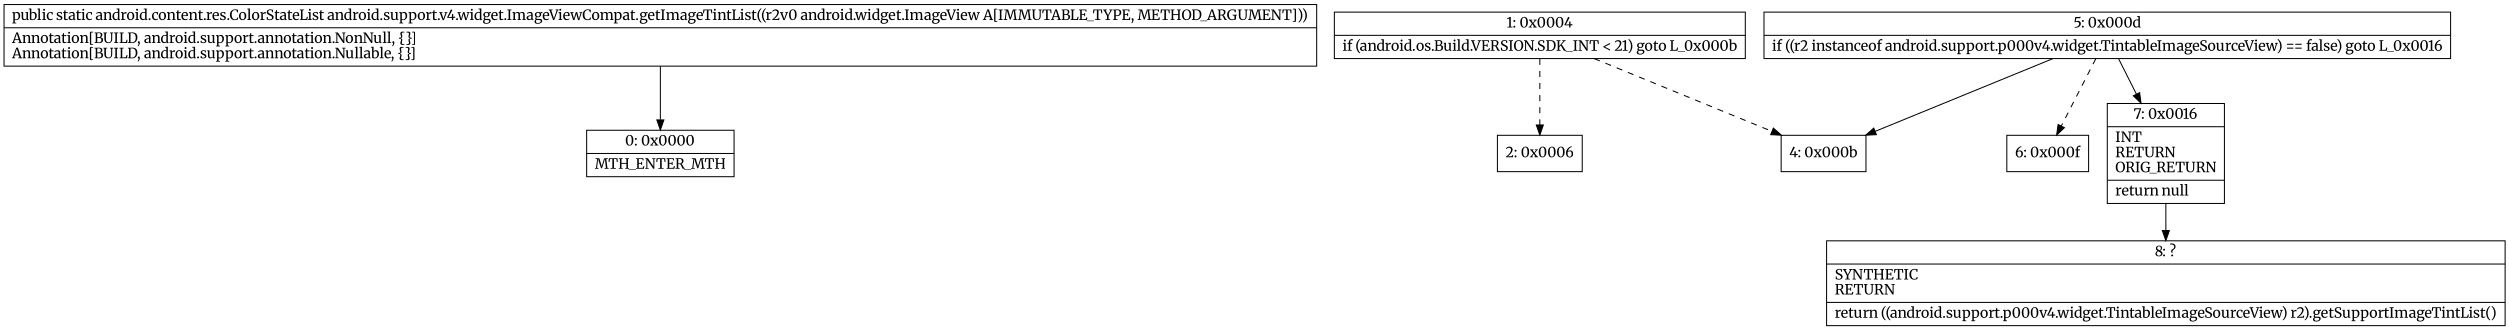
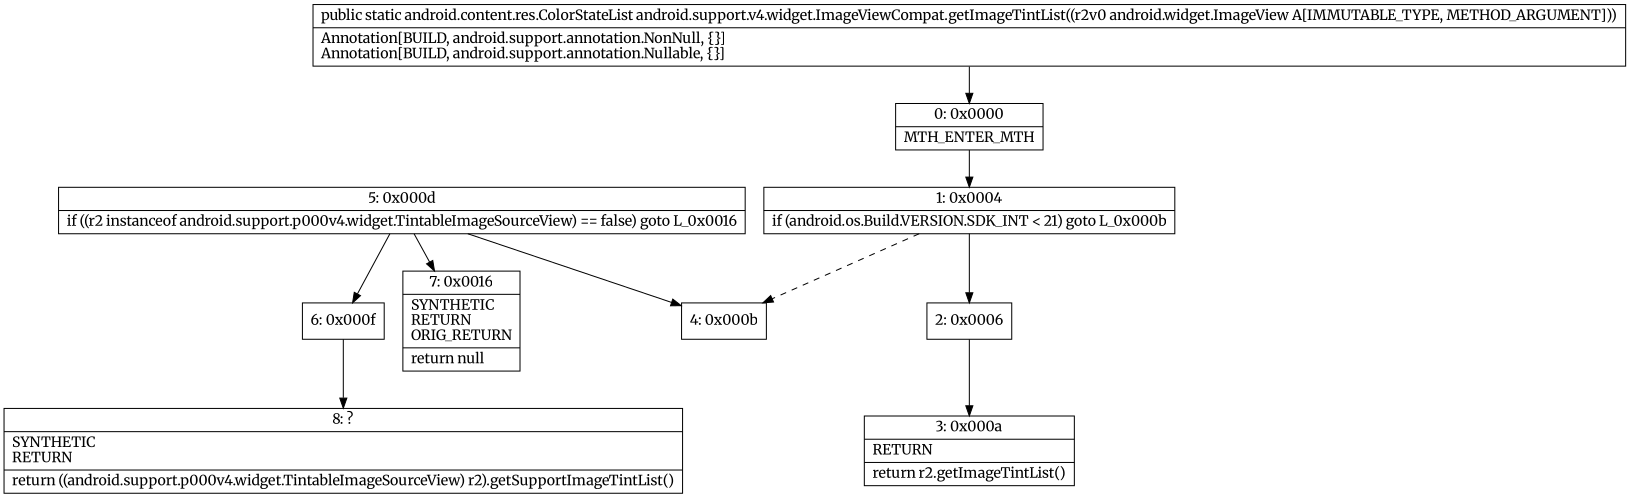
(1540, 92) -> (969, 263)
(2079, 92) -> (374, 264)
(2129, 138) -> (453, 305)
none -> (969, 164)
(2166, 217) -> (343, 369)
none -> (969, 451)
